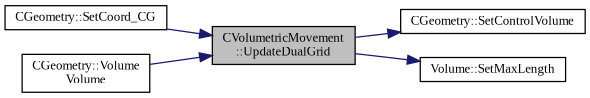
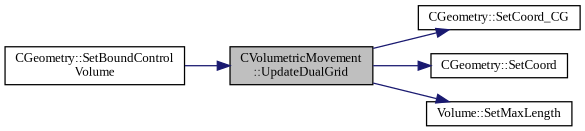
(493, 21) -> (499, 66)
(183, 31) -> (405, 41)
(86, 73) -> (95, 66)
